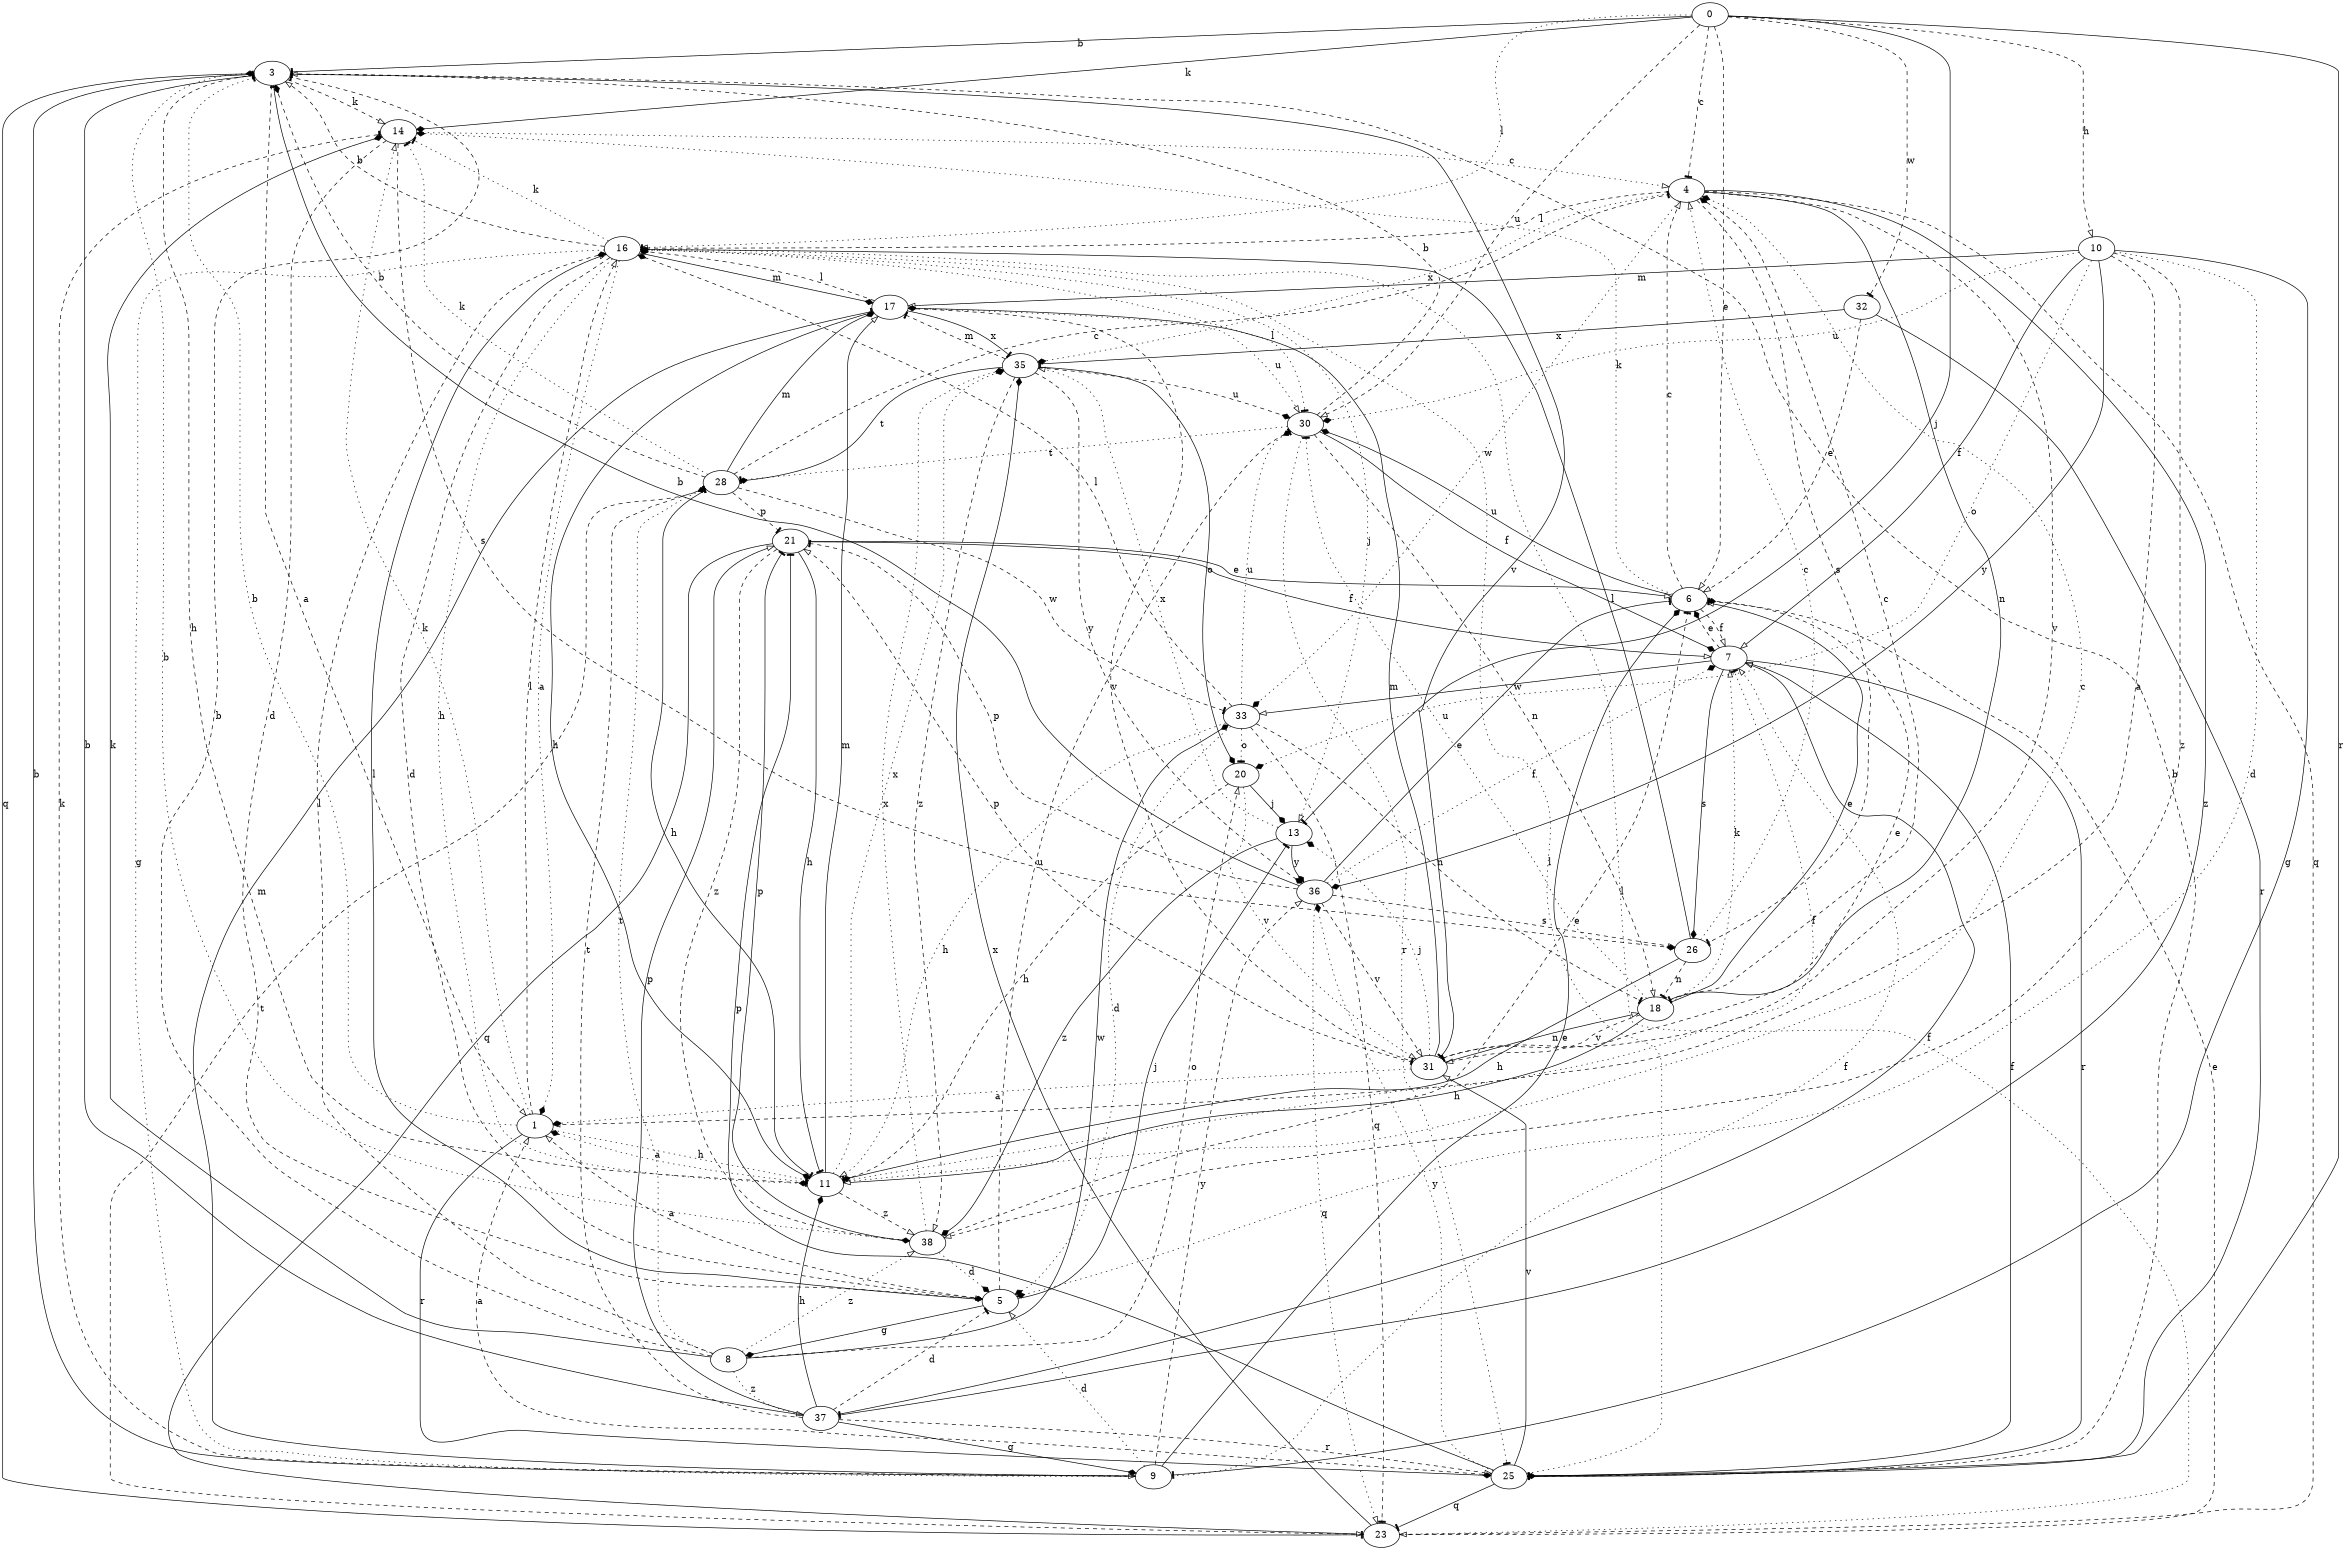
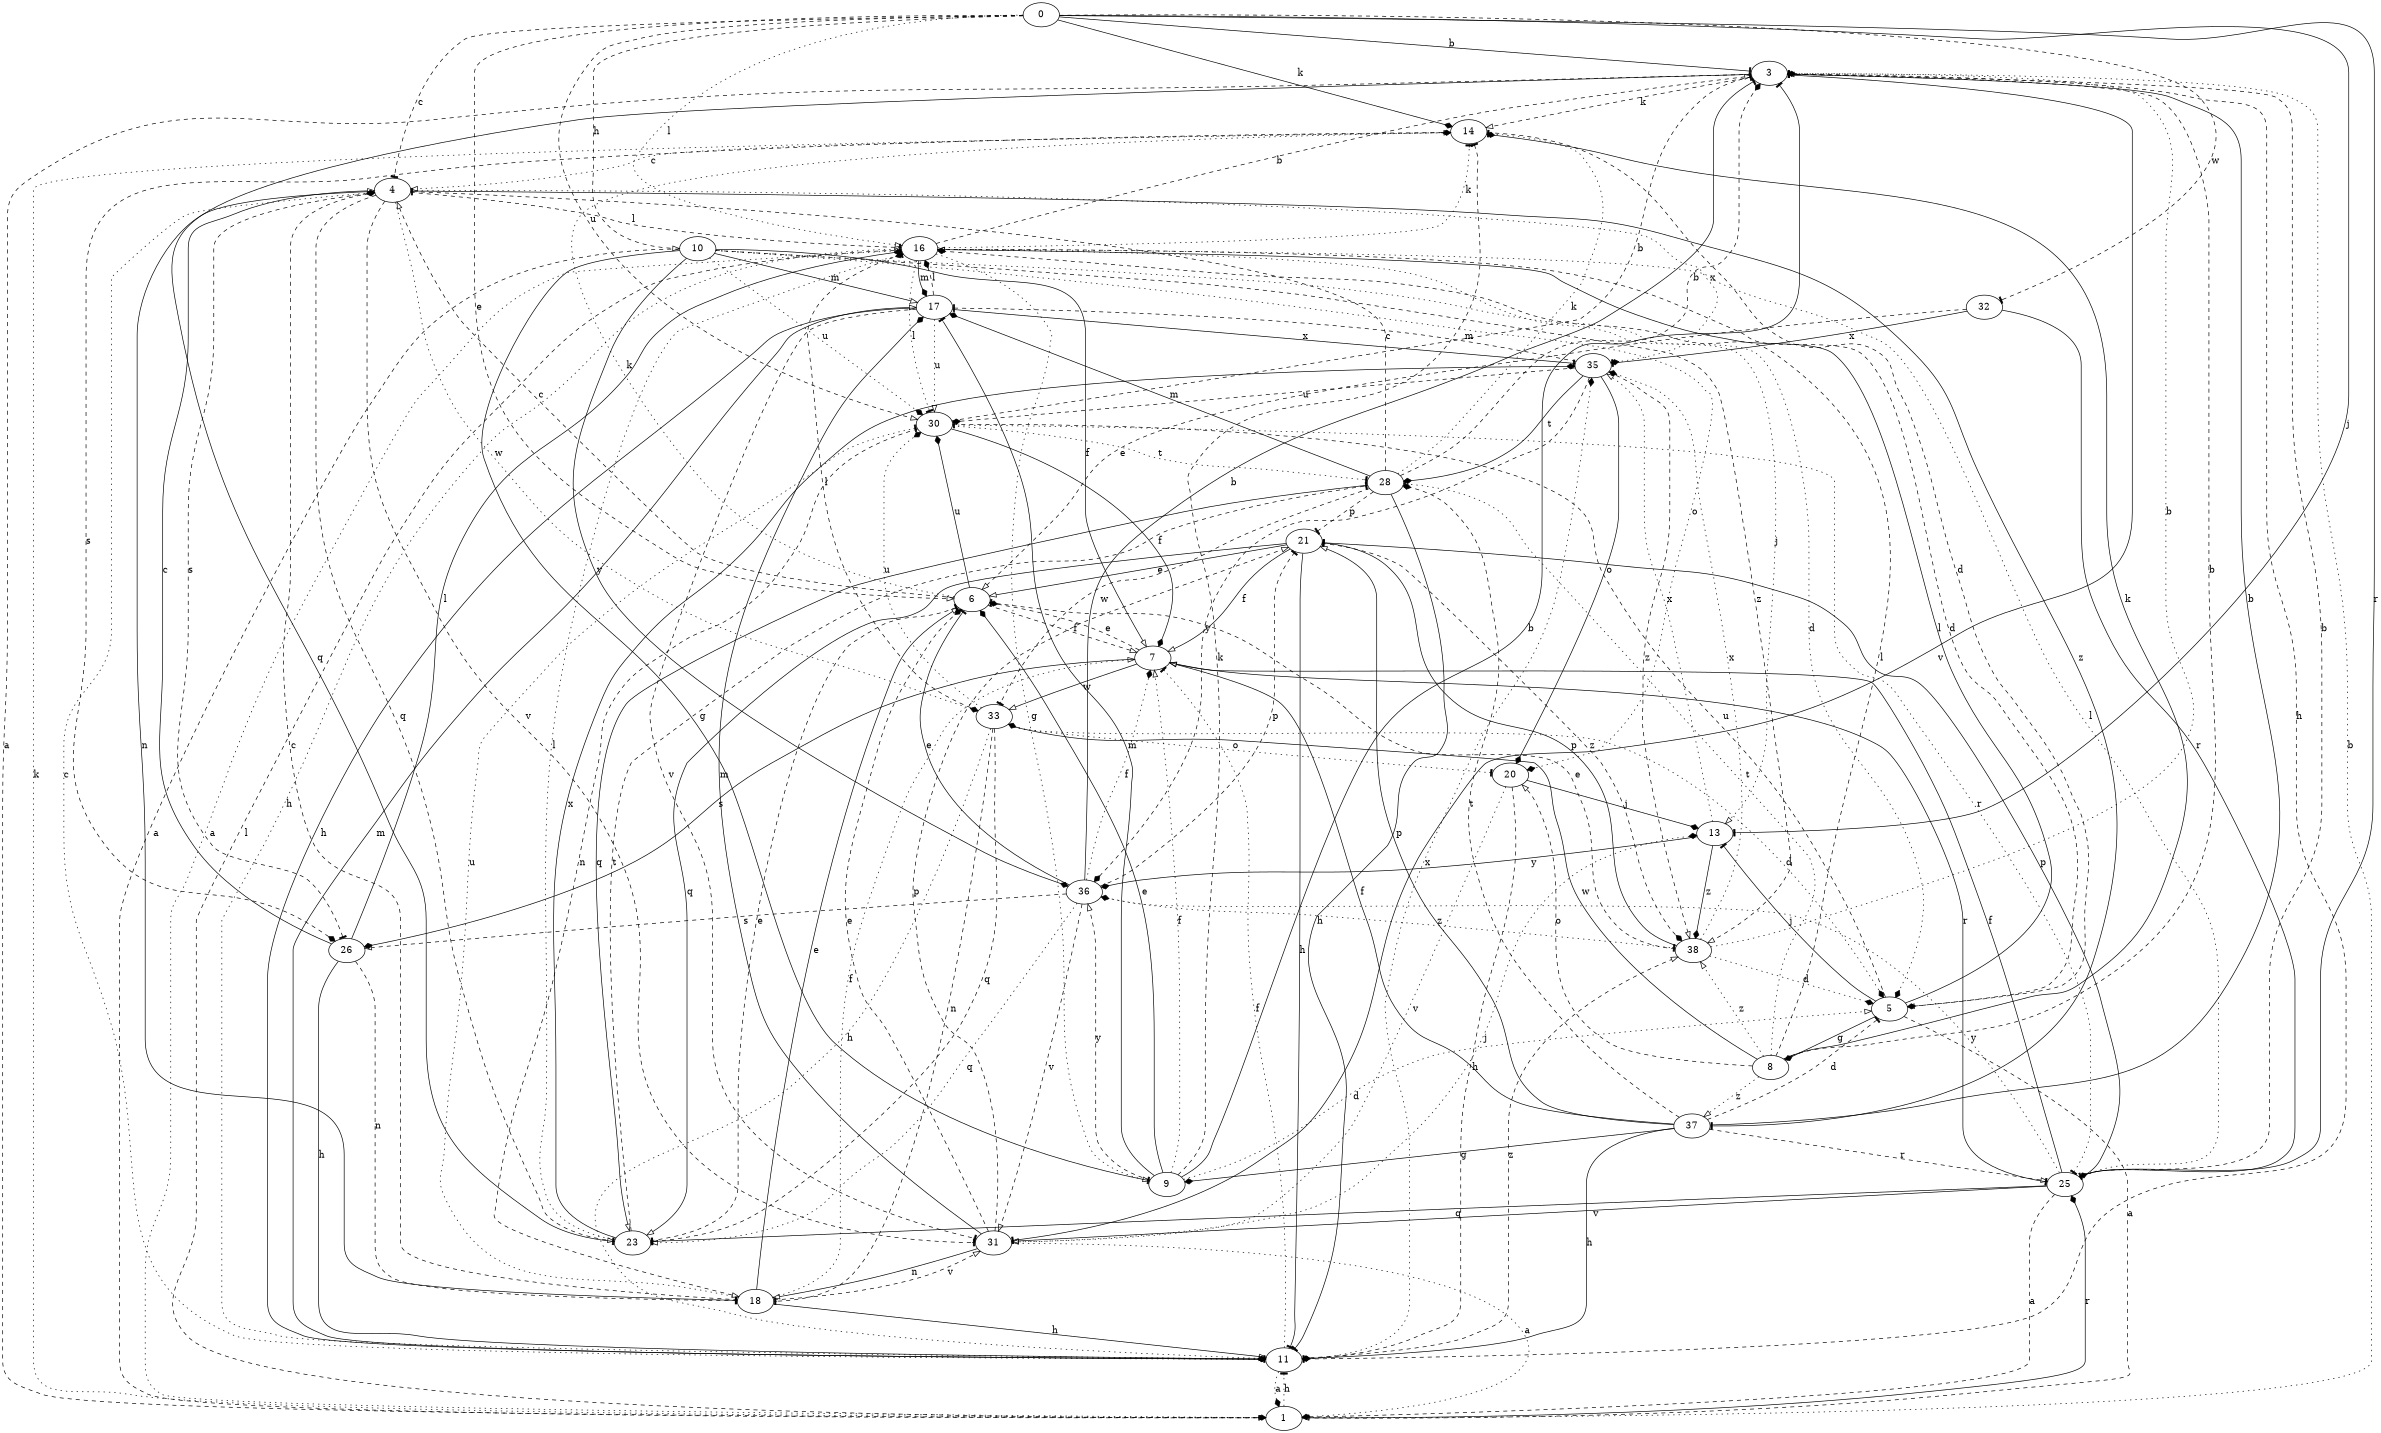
(1805, 579) -> (163, 536)
none -> (765, 626)
(1737, 834) -> (851, 980)
none -> (1386, 921)
